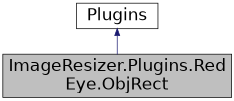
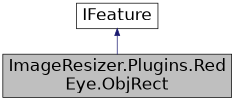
(117, 16) -> (117, 16)
